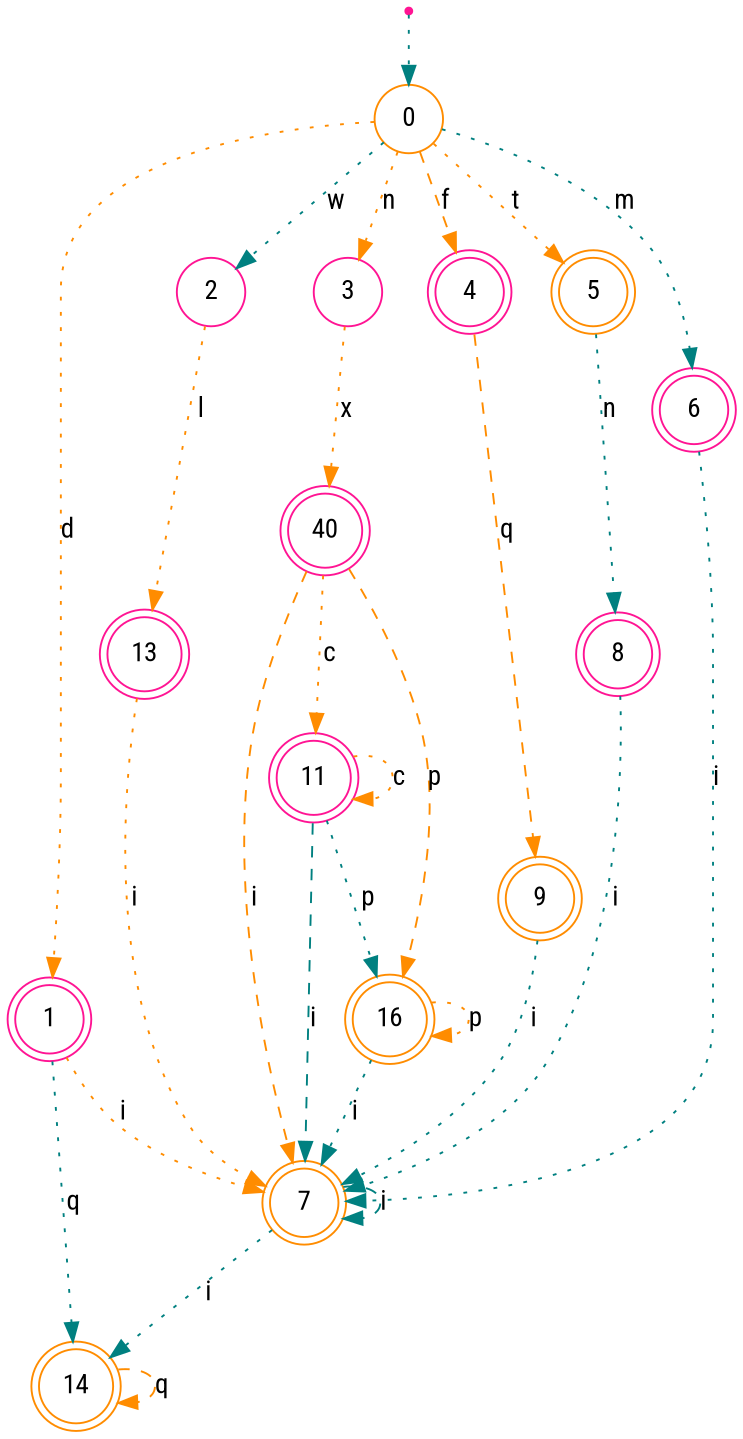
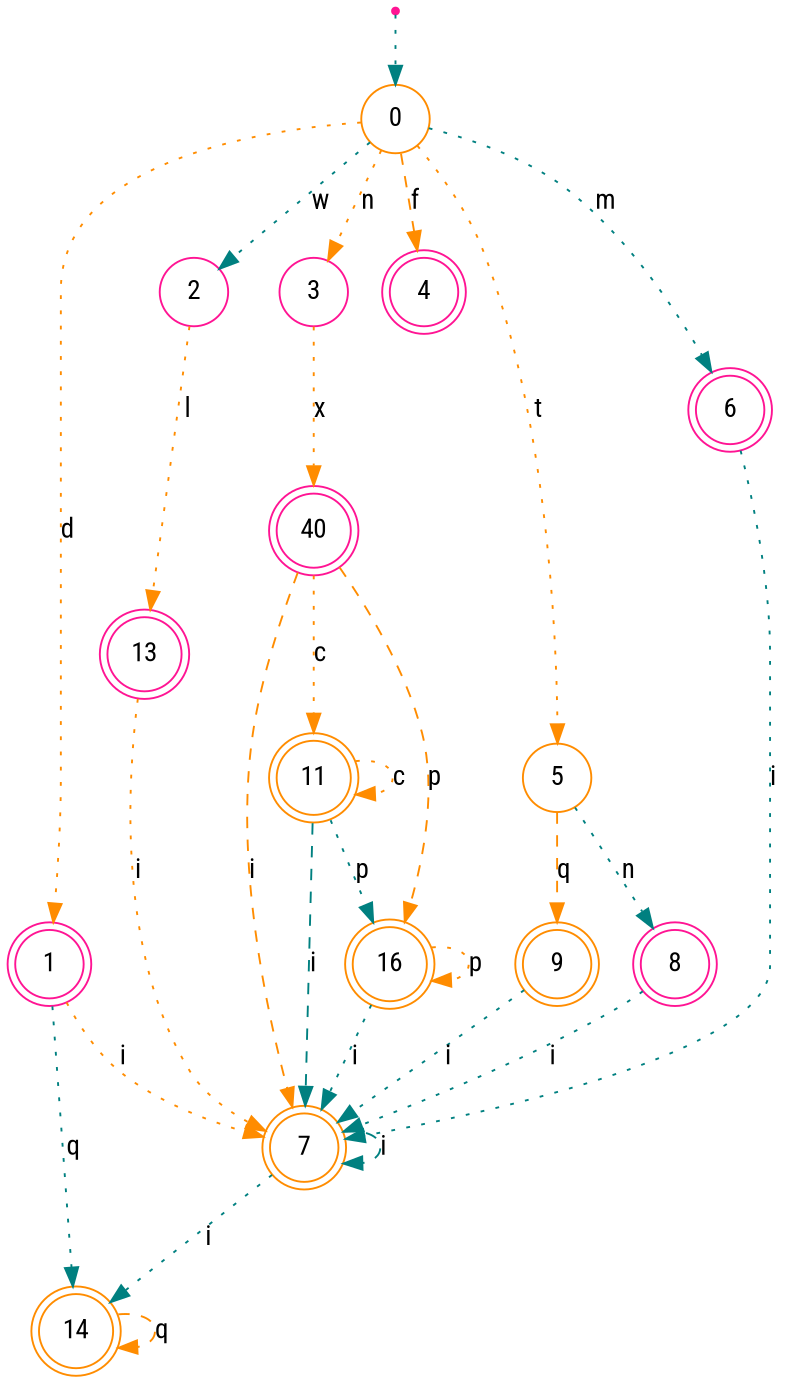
(593, 292) -> (557, 778)
(504, 586) -> (557, 857)
(314, 778) -> (314, 778)
